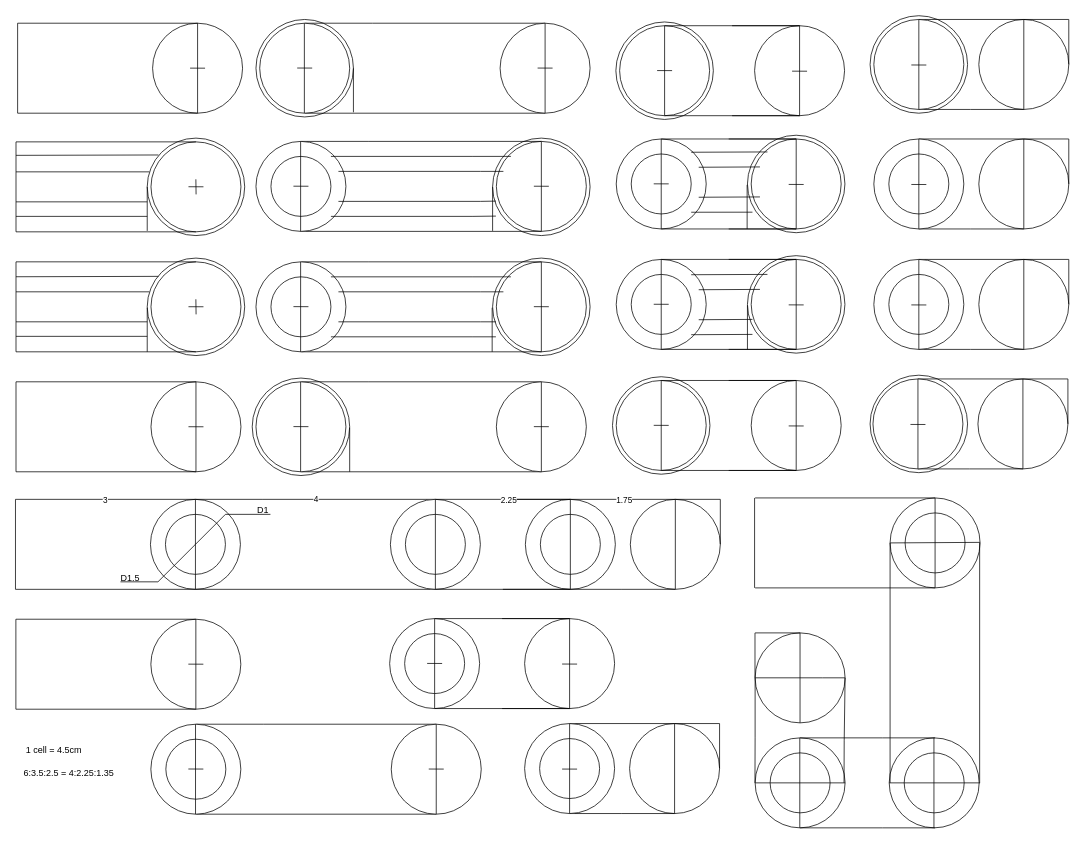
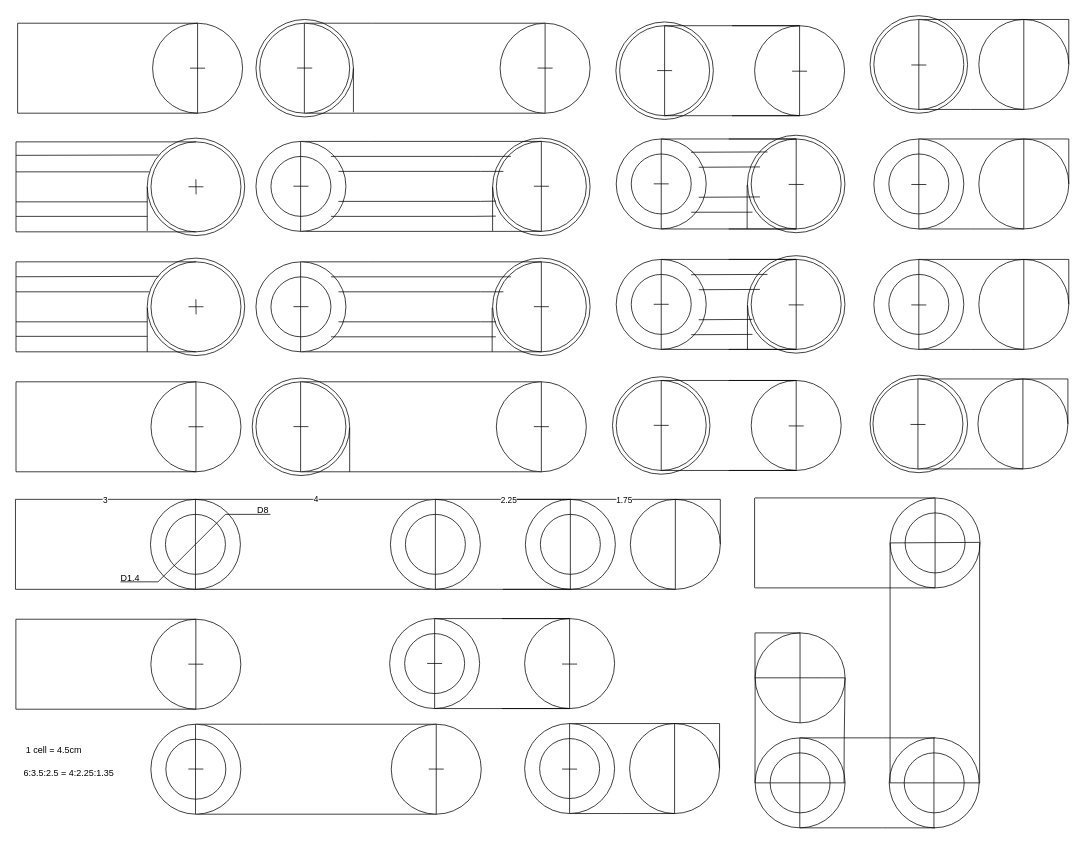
(263, 510) -> (263, 510)
(131, 578) -> (131, 578)
